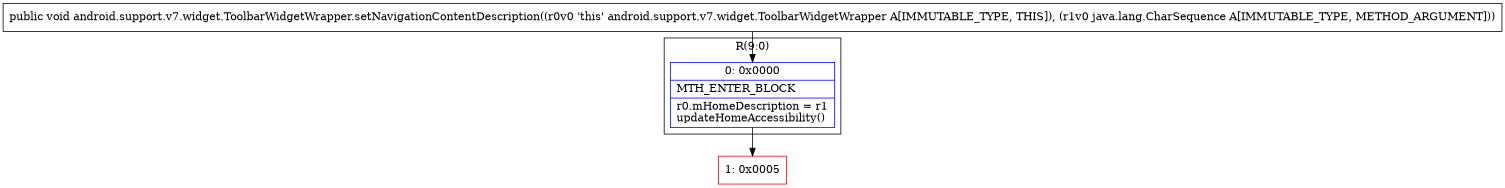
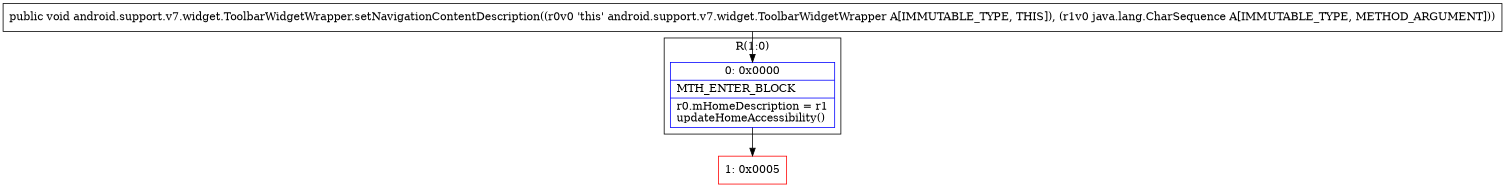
(753, 47) -> (753, 47)
